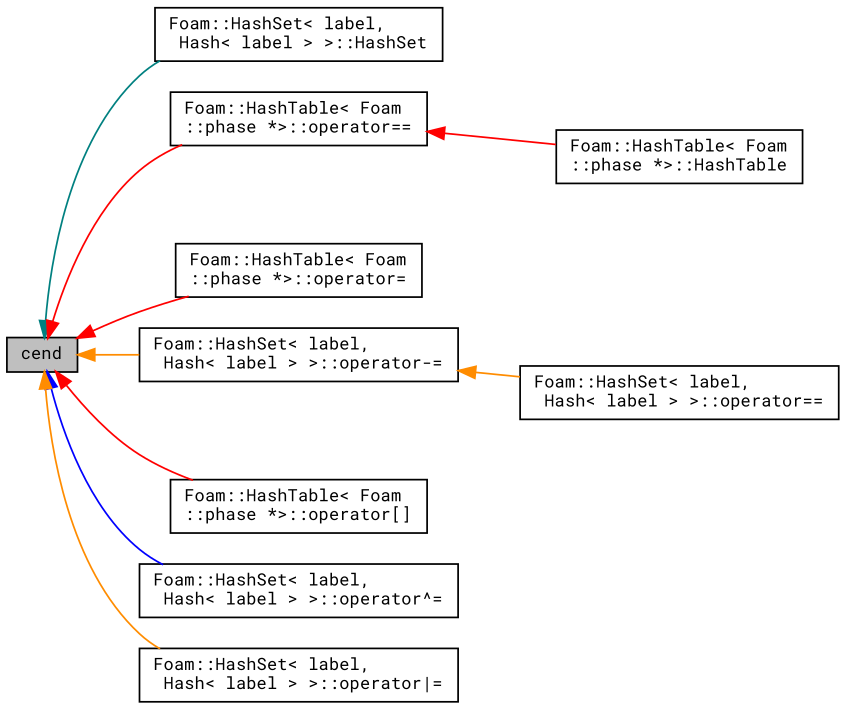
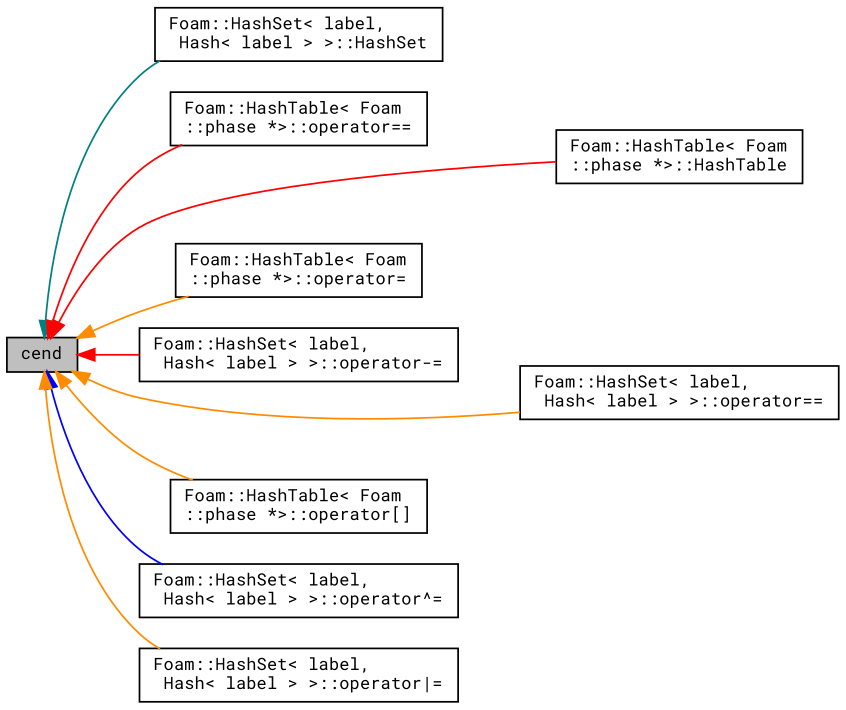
(500, 139) -> (283, 188)
(140, 312) -> (140, 312)
(117, 355) -> (117, 355)
(498, 375) -> (301, 417)
(122, 442) -> (122, 442)
